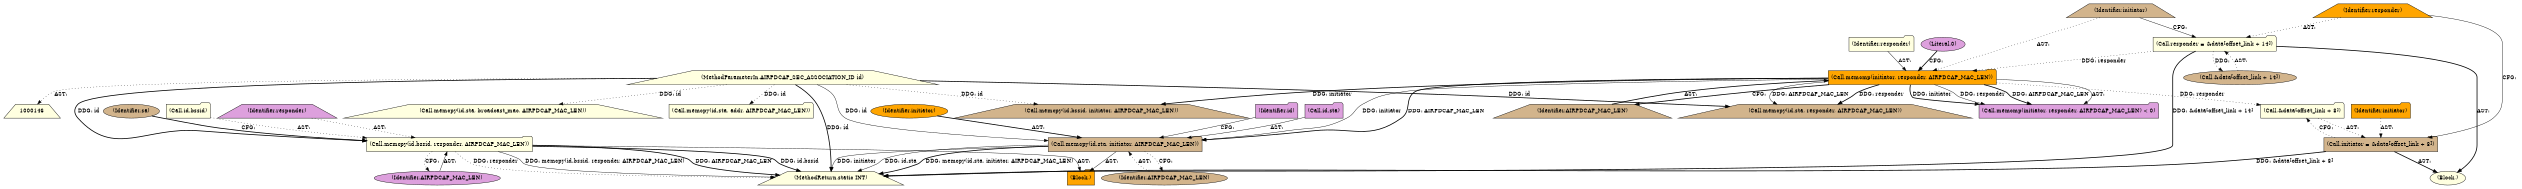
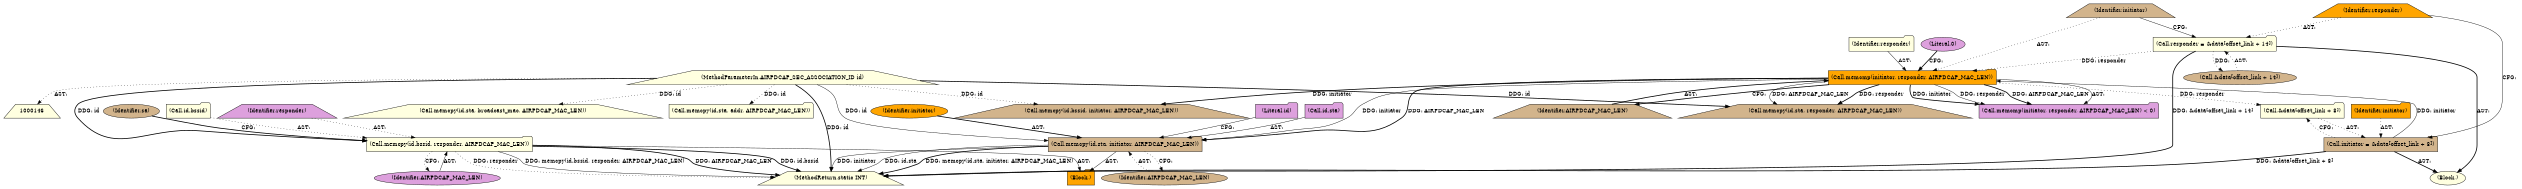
none -> (2230, 91)
(1277, 111) -> (1277, 111)
